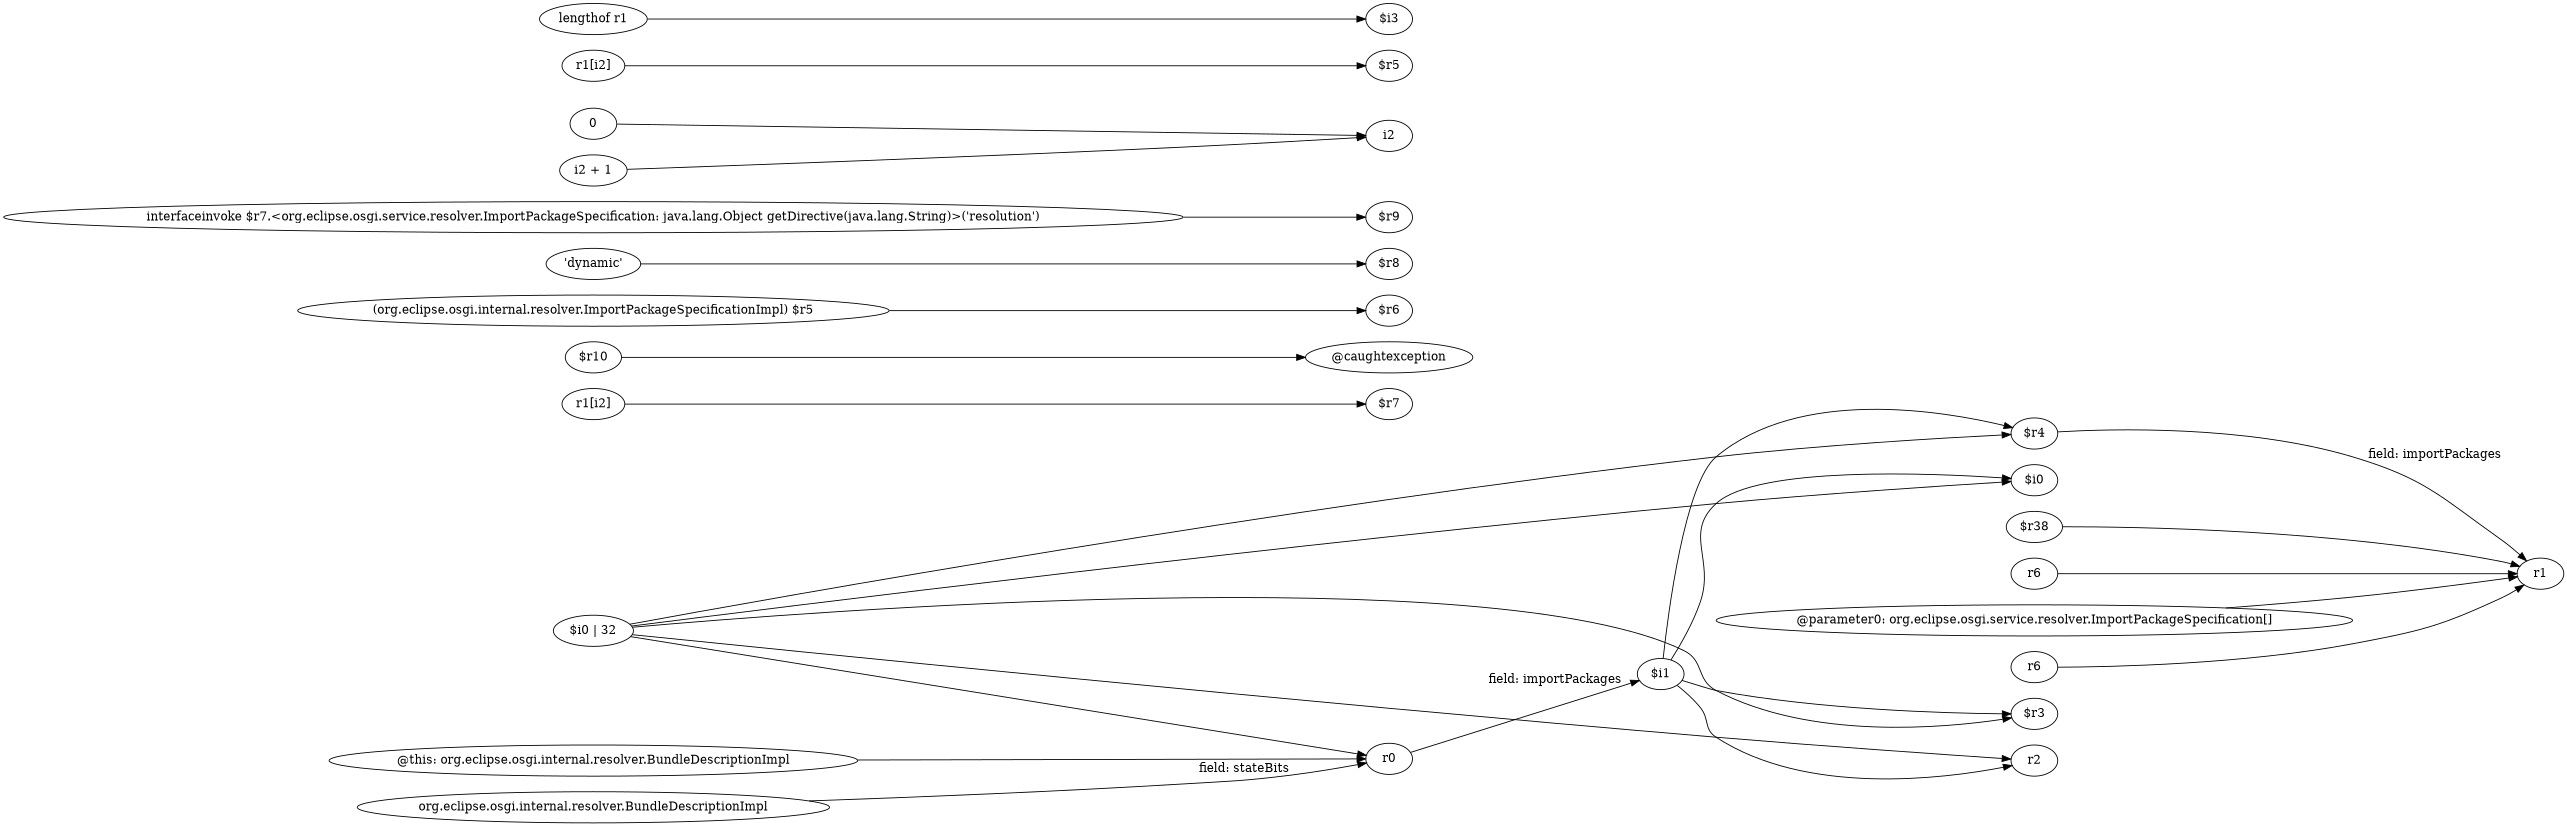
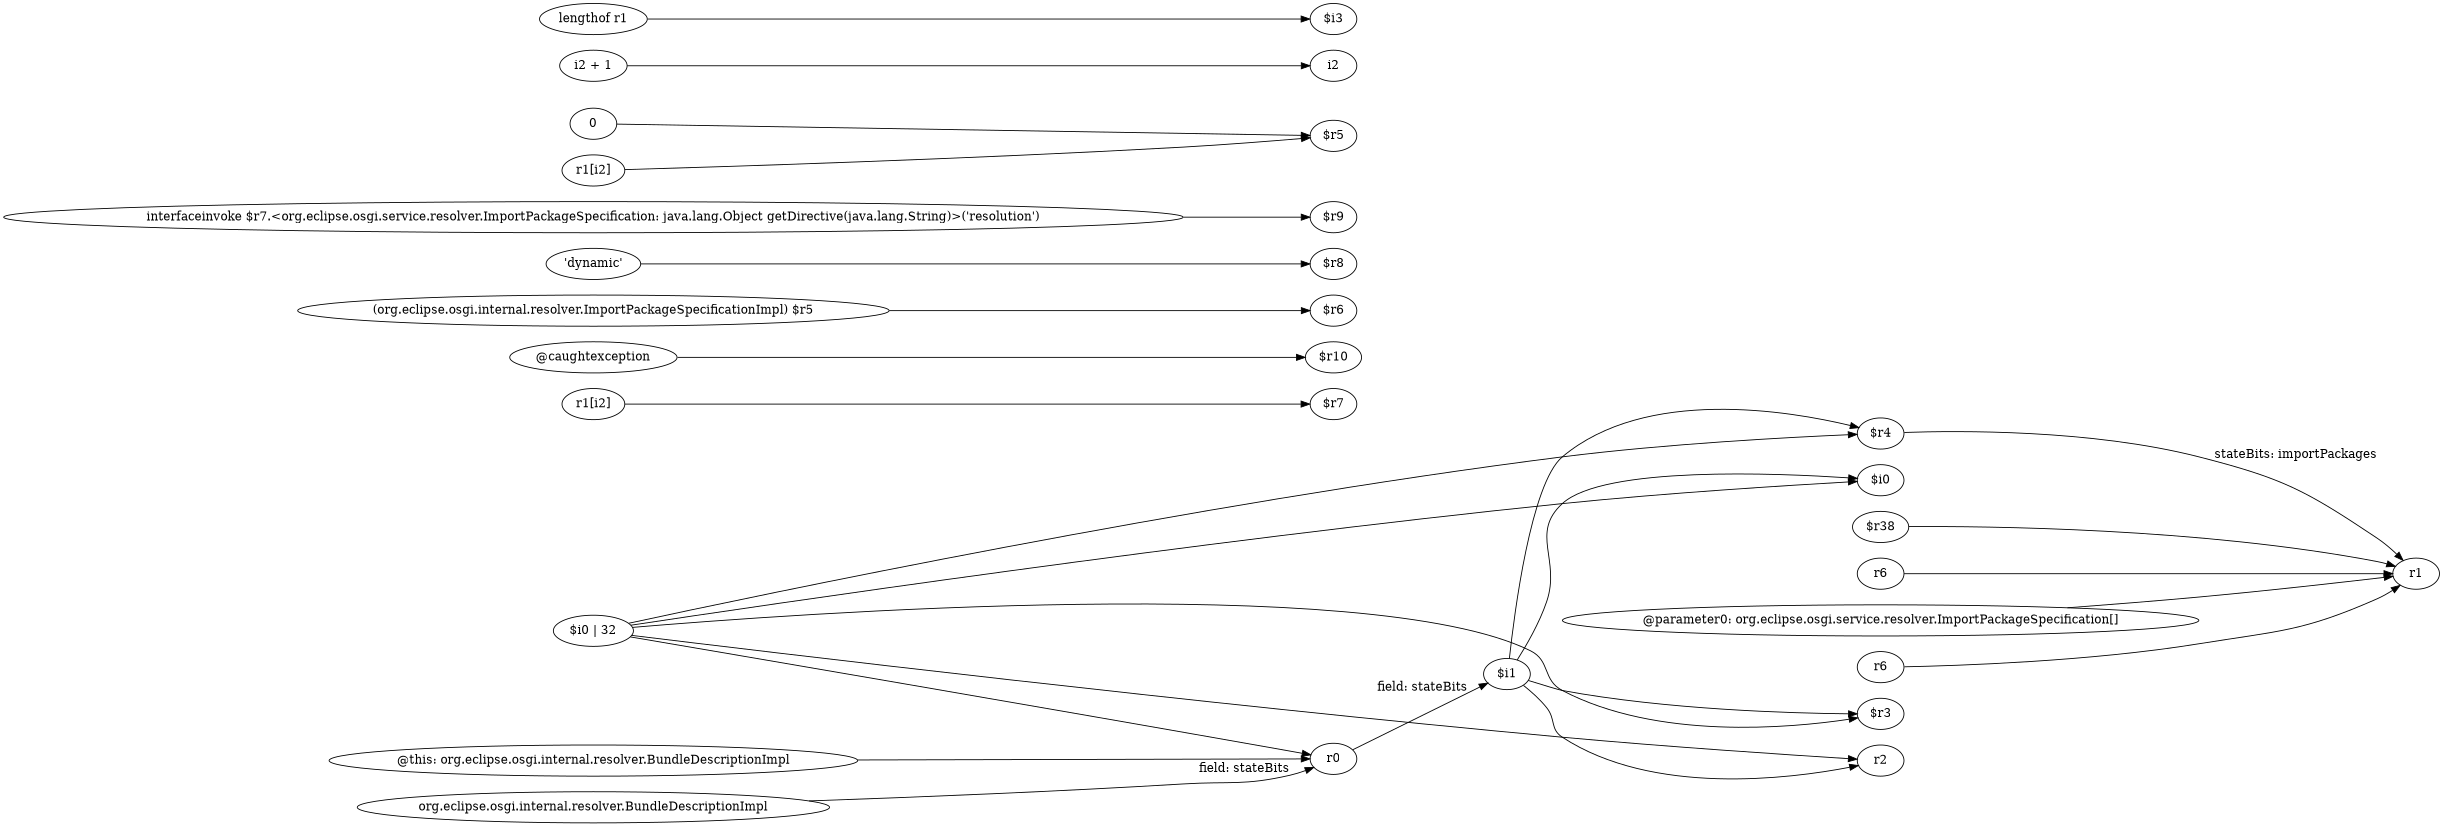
(987, 130) -> (959, 130)
(959, 357) -> (987, 357)
(2435, 455) -> (2296, 455)
(1555, 680) -> (1423, 687)
